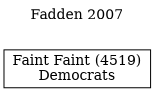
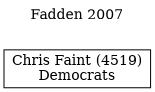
(77, 69) -> (77, 69)
